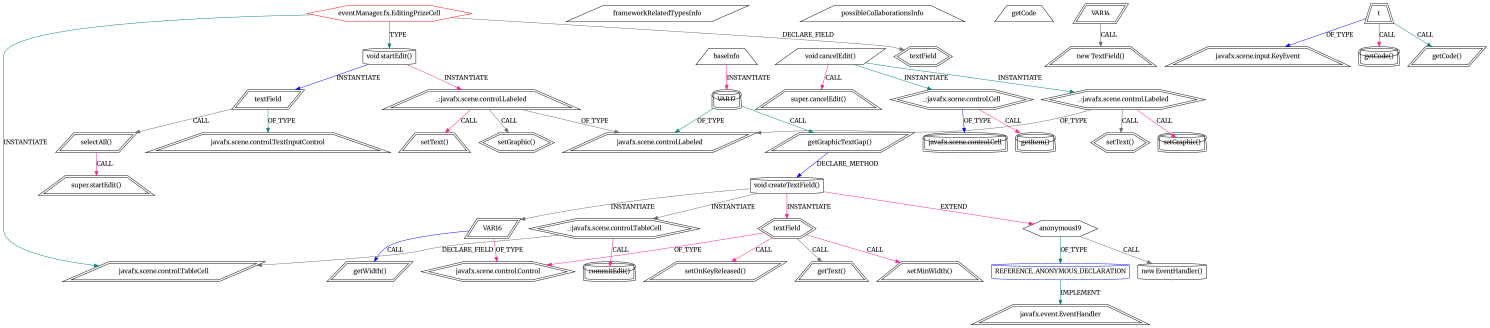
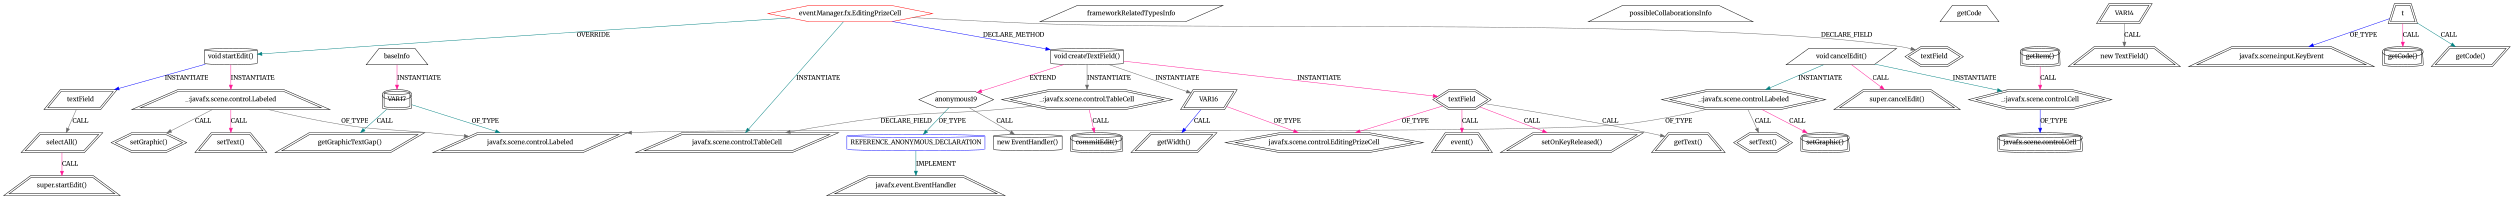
(398, 35) -> (593, 35)
(998, 120) -> (2040, 76)
(268, 143) -> none
(814, 164) -> (969, 35)
(498, 272) -> (1324, 143)
(930, 272) -> (1462, 143)
